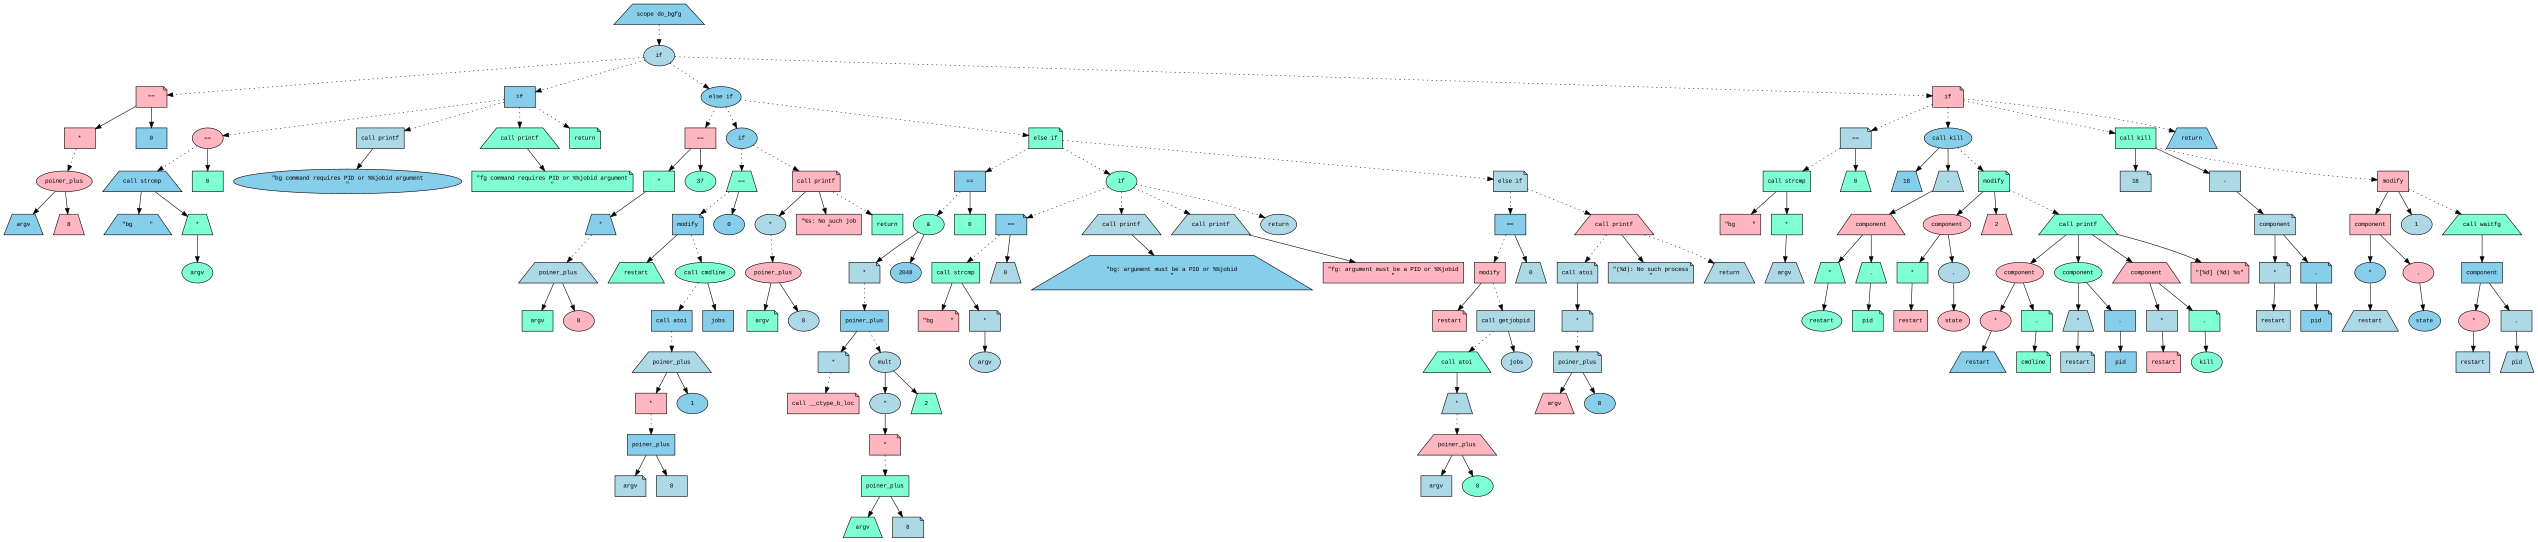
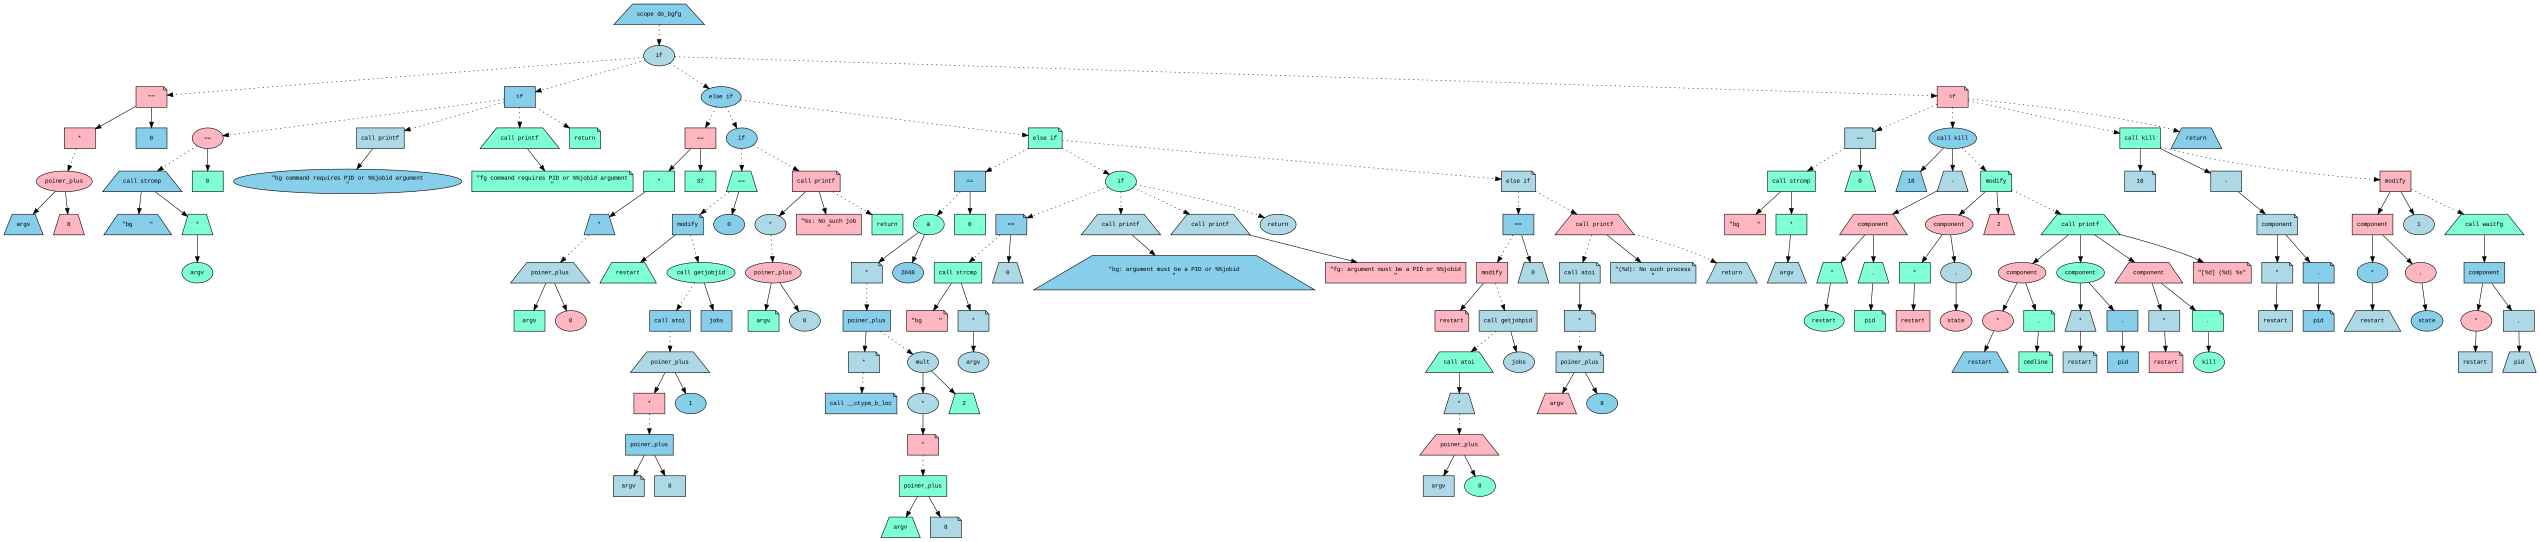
(700, 181) -> (700, 181)
(705, 273) -> (701, 273)
(823, 403) -> (861, 403)
